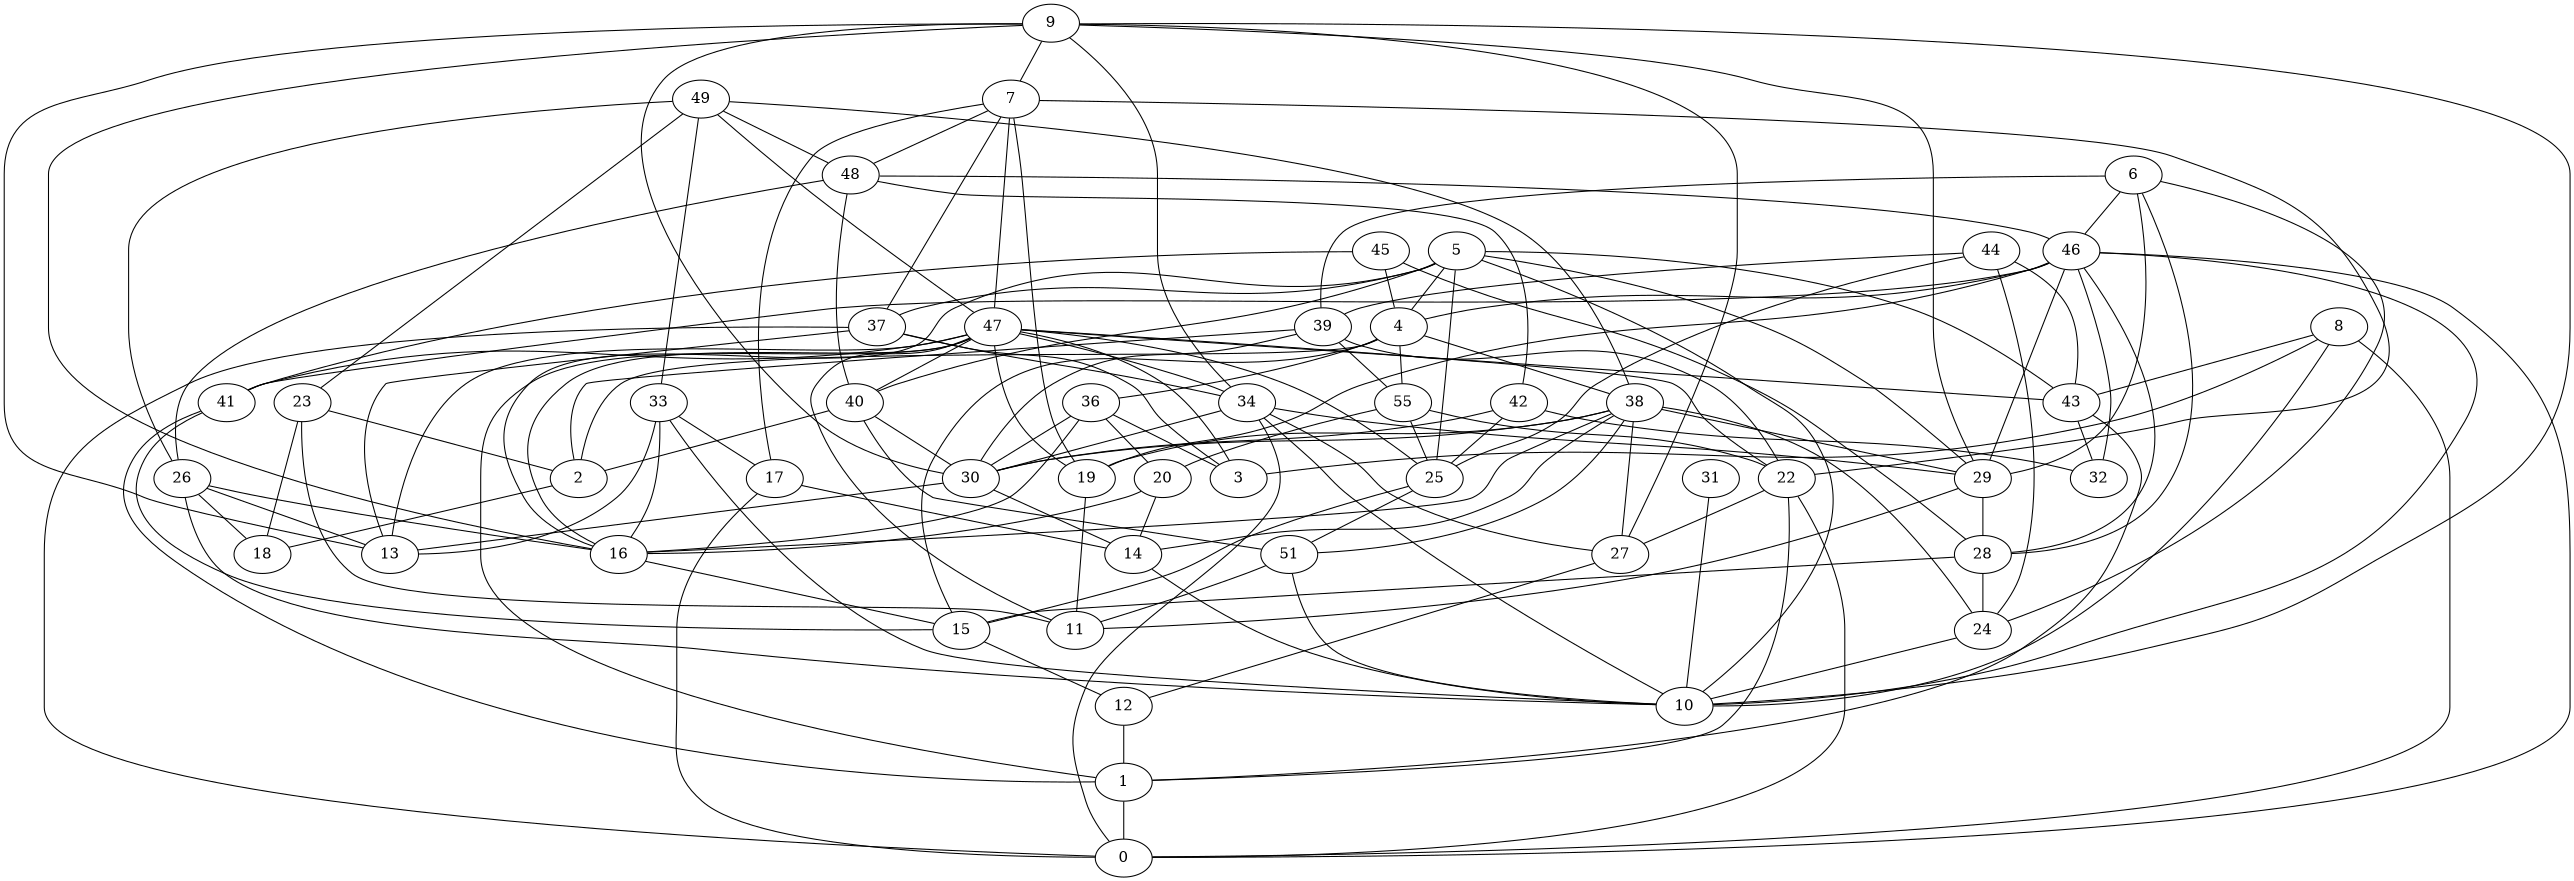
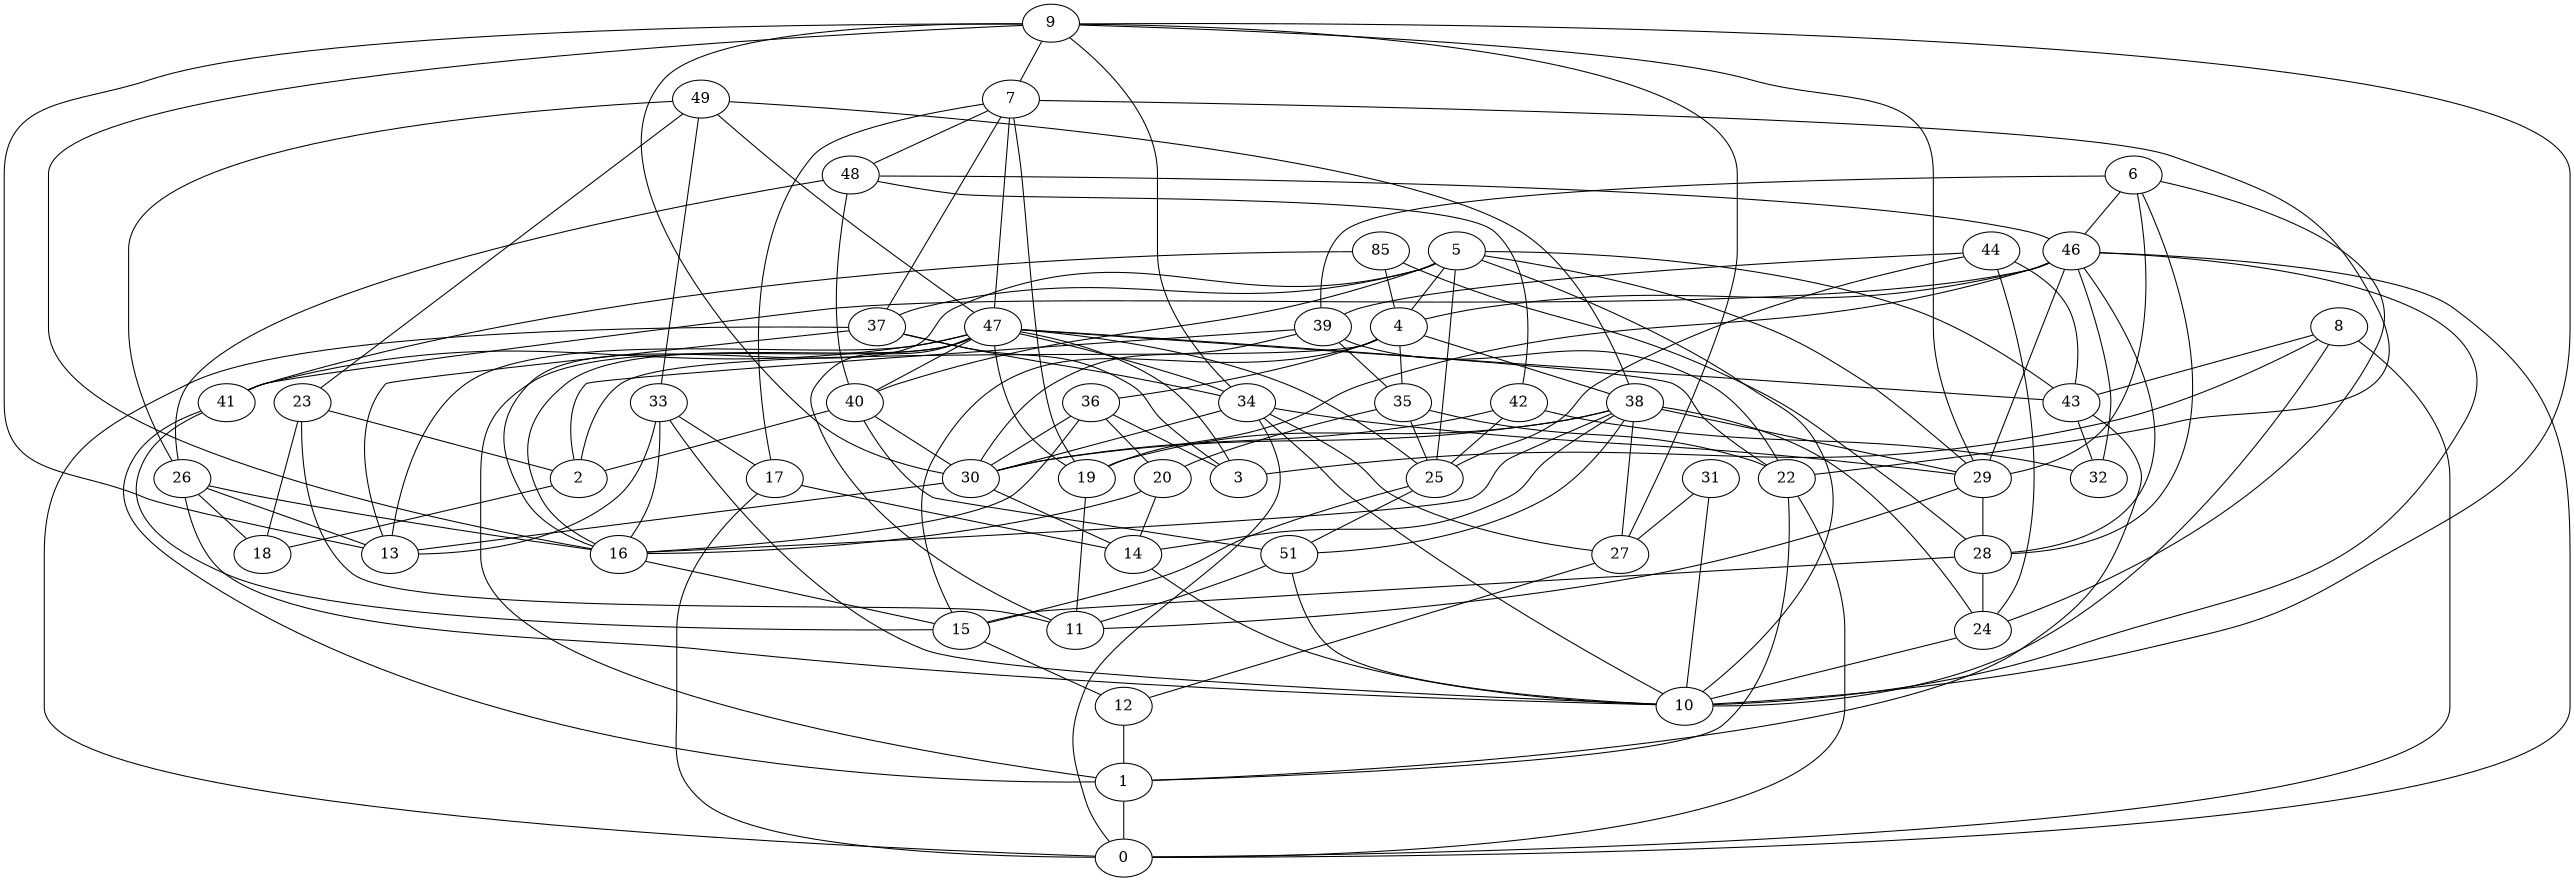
(776, 137) -> none
(1381, 251) -> (1381, 251)
(1403, 403) -> (1403, 403)
(1698, 520) -> (1666, 517)
